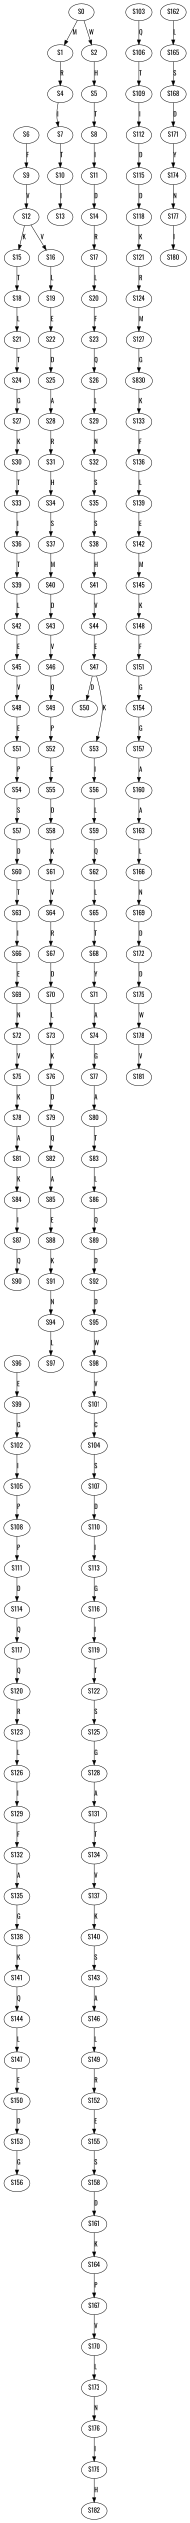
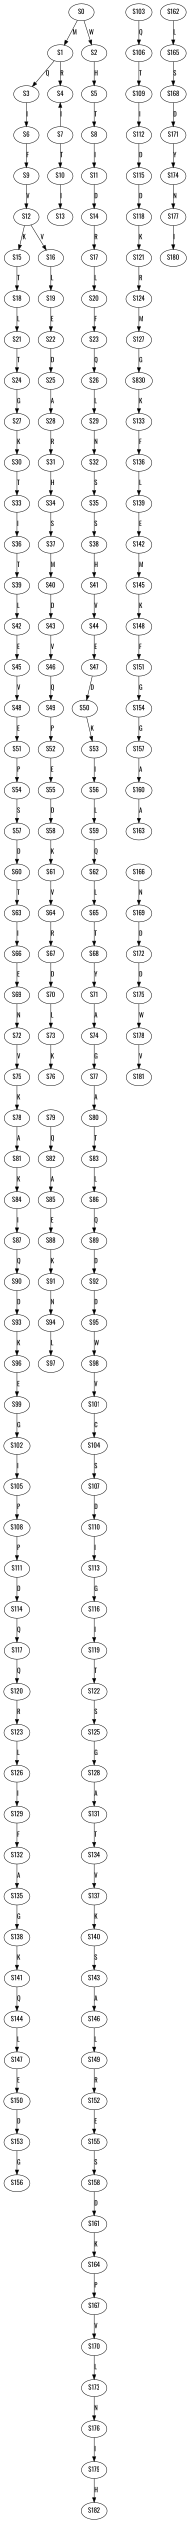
none -> (26, 94)
(57, 112) -> (60, 117)
(102, 706) -> (89, 727)
(139, 850) -> none
(51, 1095) -> none
none -> (17, 1323)
